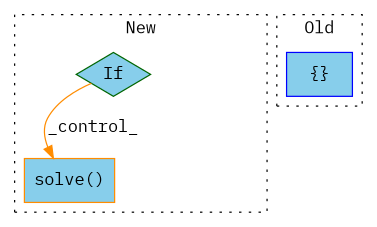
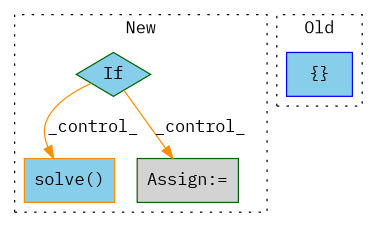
none -> (188, 180)
